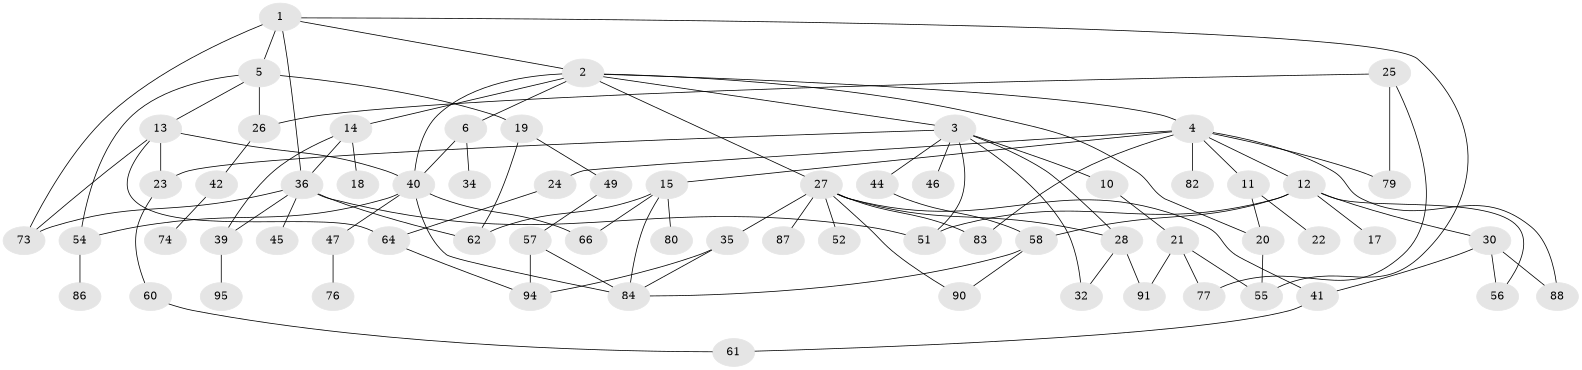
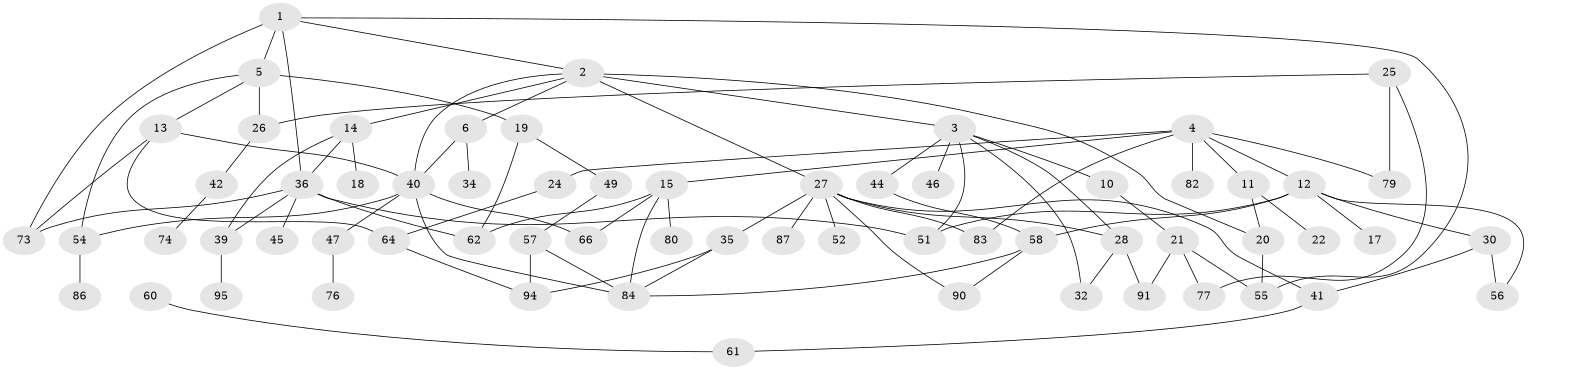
(934, 90) -> none
(161, 185) -> none
(1557, 297) -> none
